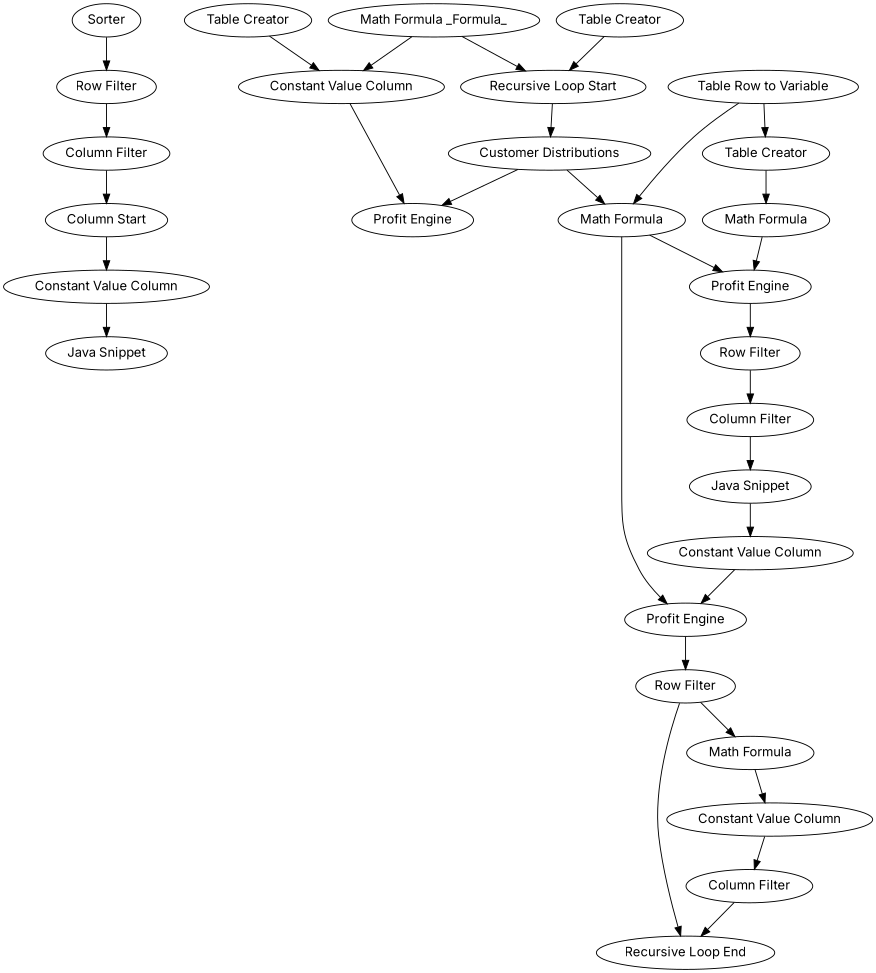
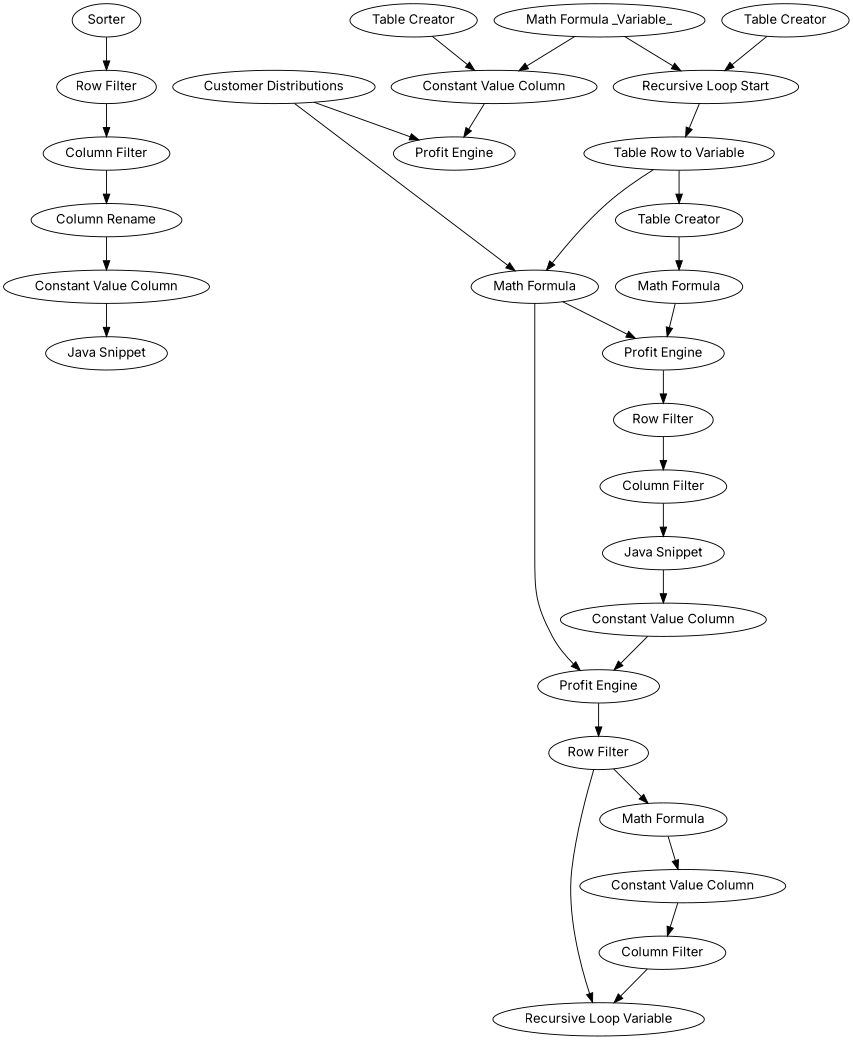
(434, 20) -> (600, 20)
(552, 116) -> (694, 116)
(107, 220) -> (107, 220)
(686, 953) -> (599, 1019)
